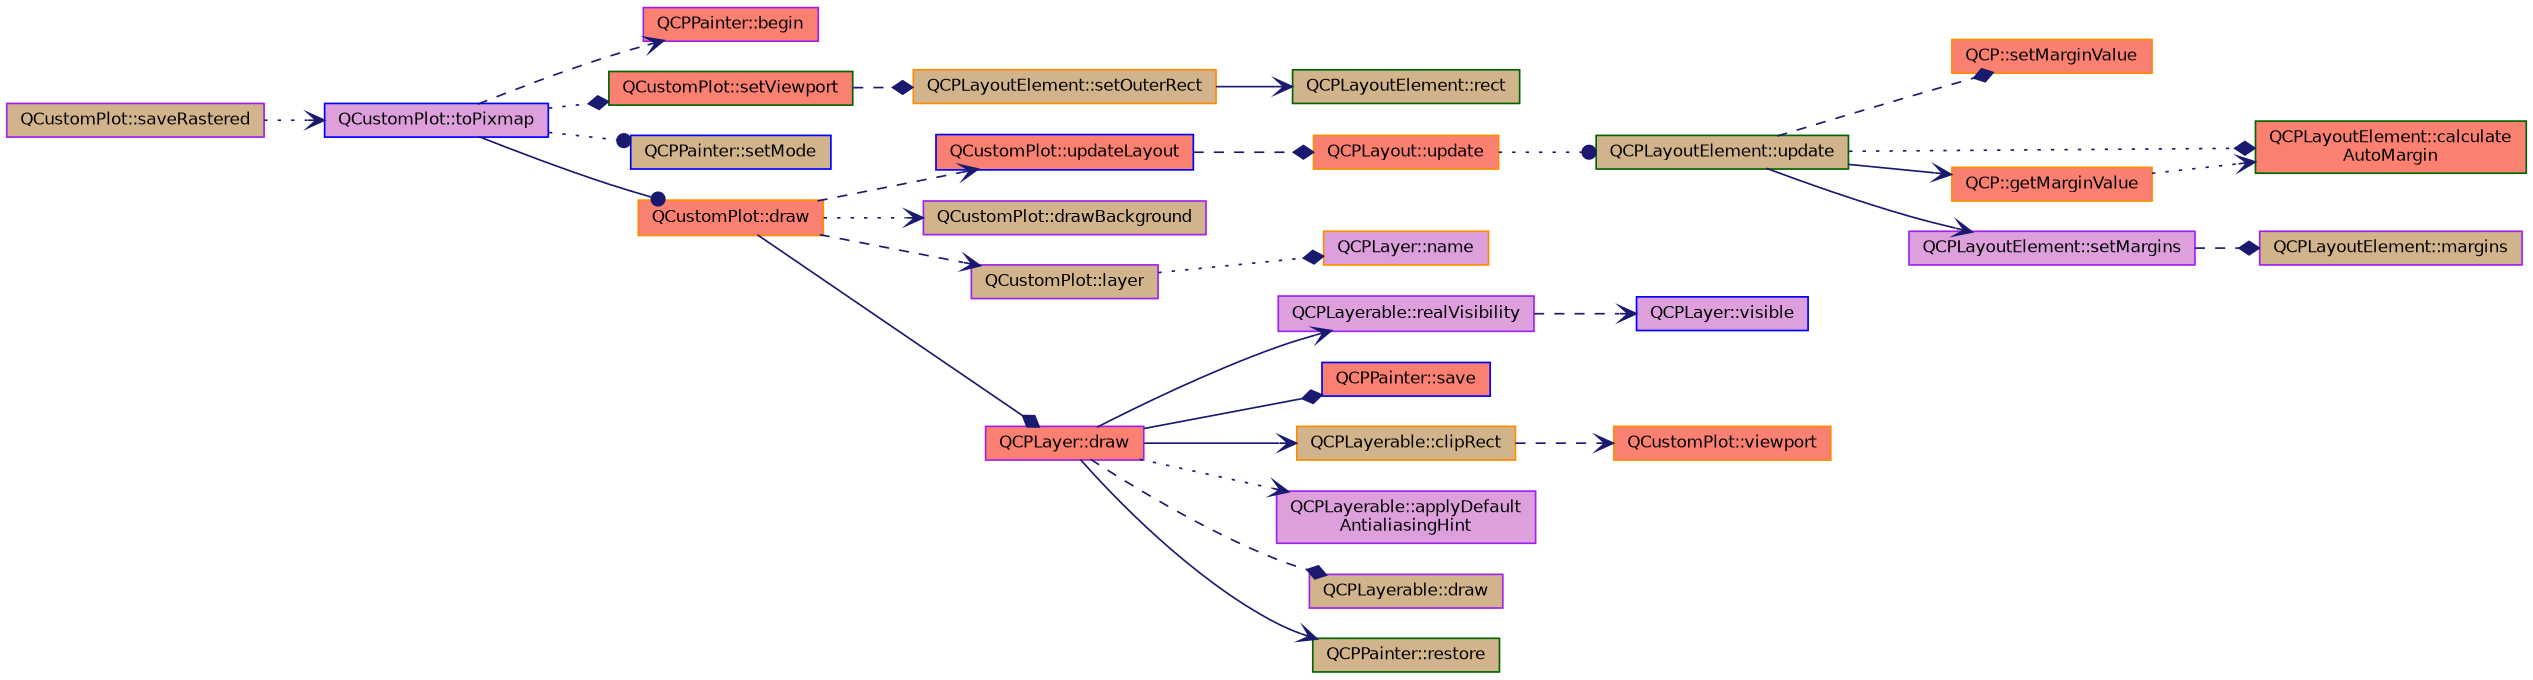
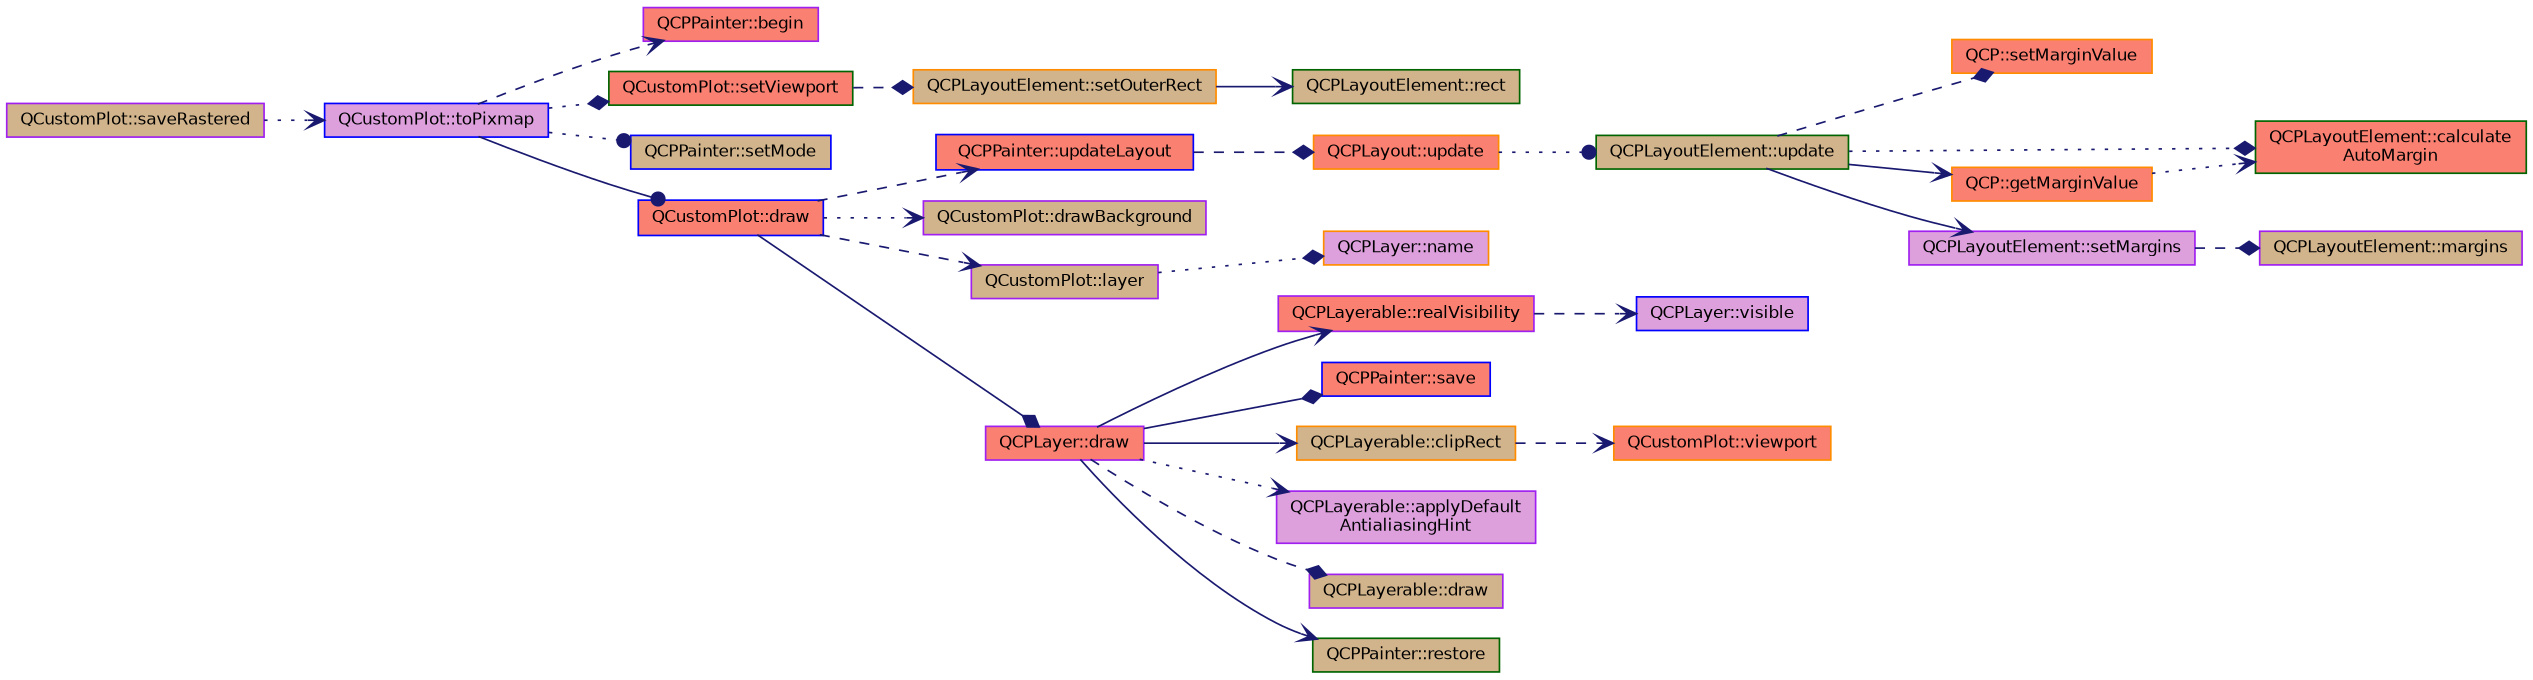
(1065, 152) -> (1065, 152)
(731, 218) -> (731, 218)
(1406, 314) -> (1406, 314)
